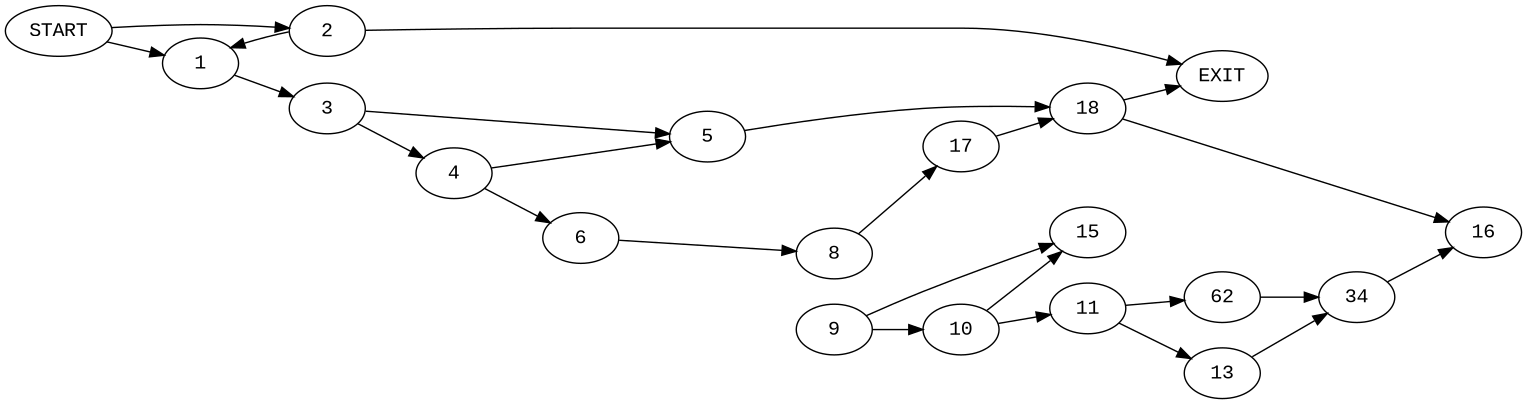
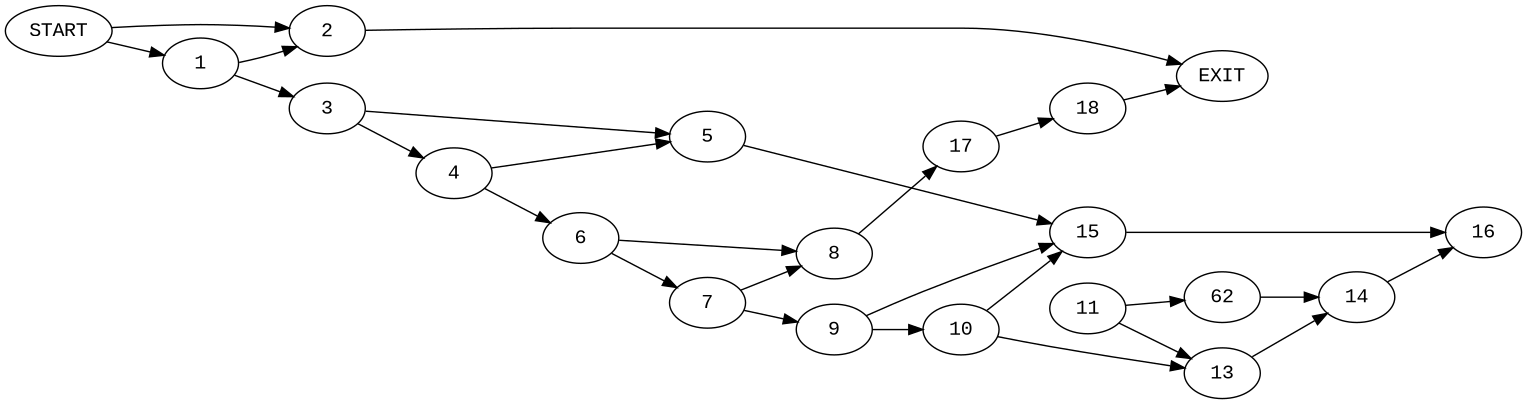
(267, 37) -> (261, 57)
(889, 111) -> (891, 183)
(1279, 168) -> (1279, 232)
(1357, 297) -> (1357, 297)
none -> (708, 303)
(1017, 320) -> (1084, 352)
